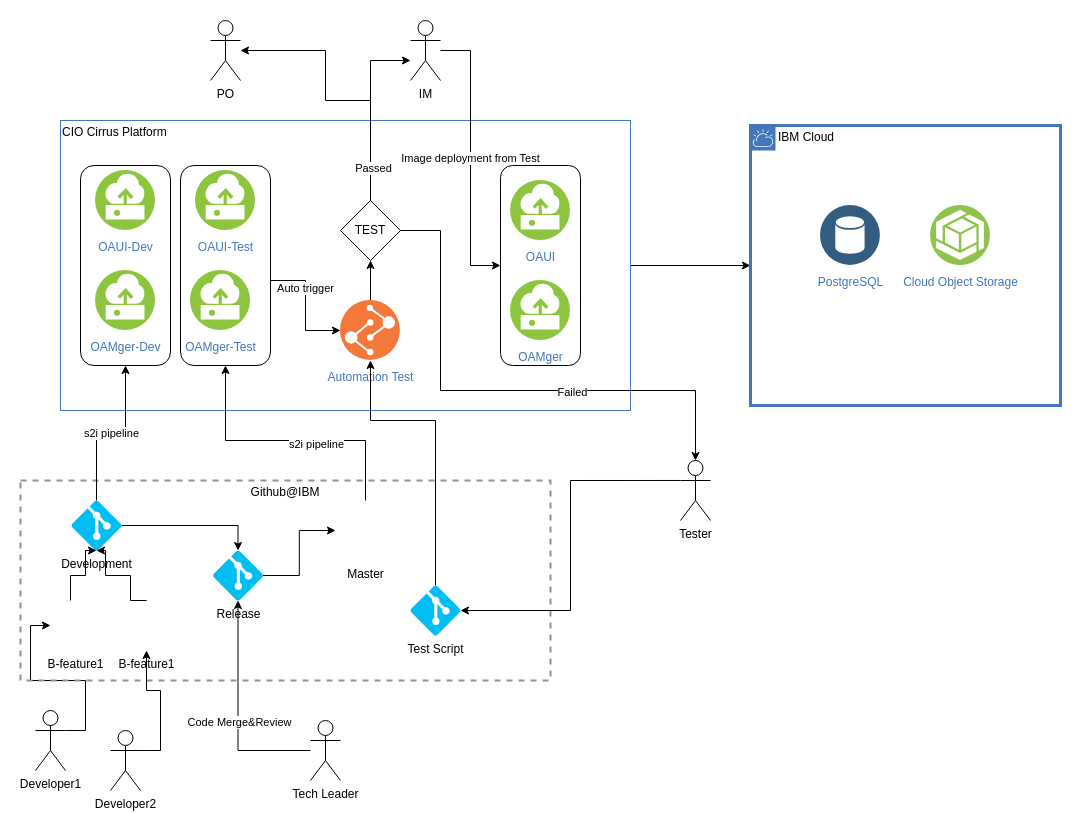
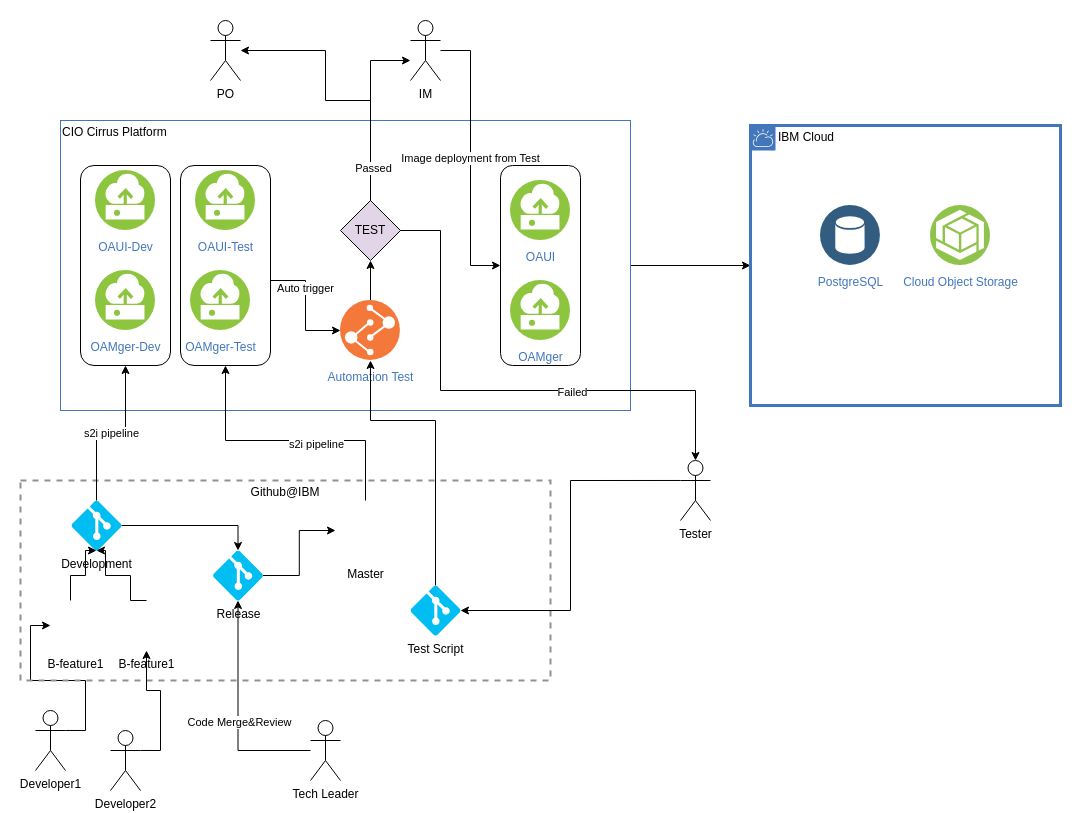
(371, 231) -> (371, 231)
